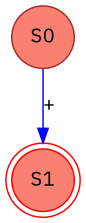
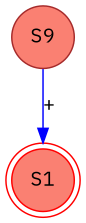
(43, 37) -> (43, 37)
